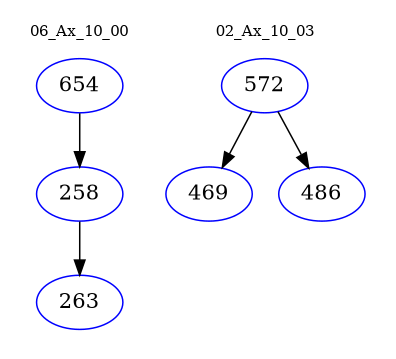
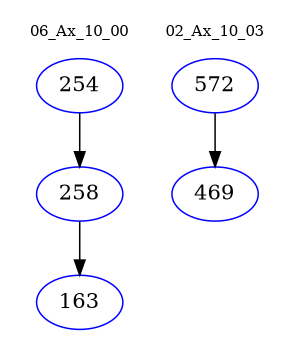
(80, 86) -> (80, 86)
(322, 194) -> none
(80, 302) -> (80, 302)
